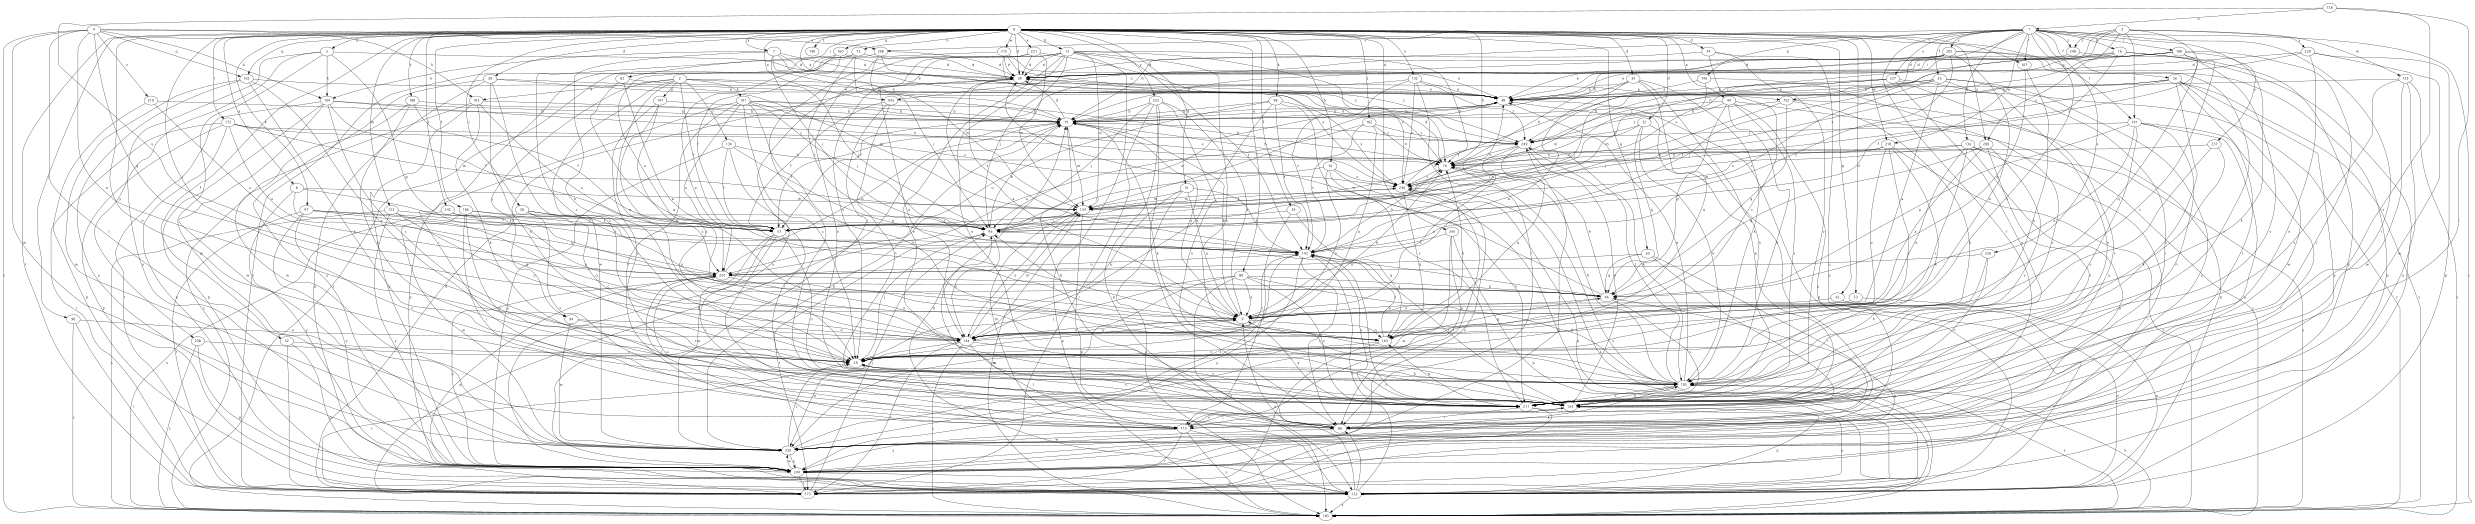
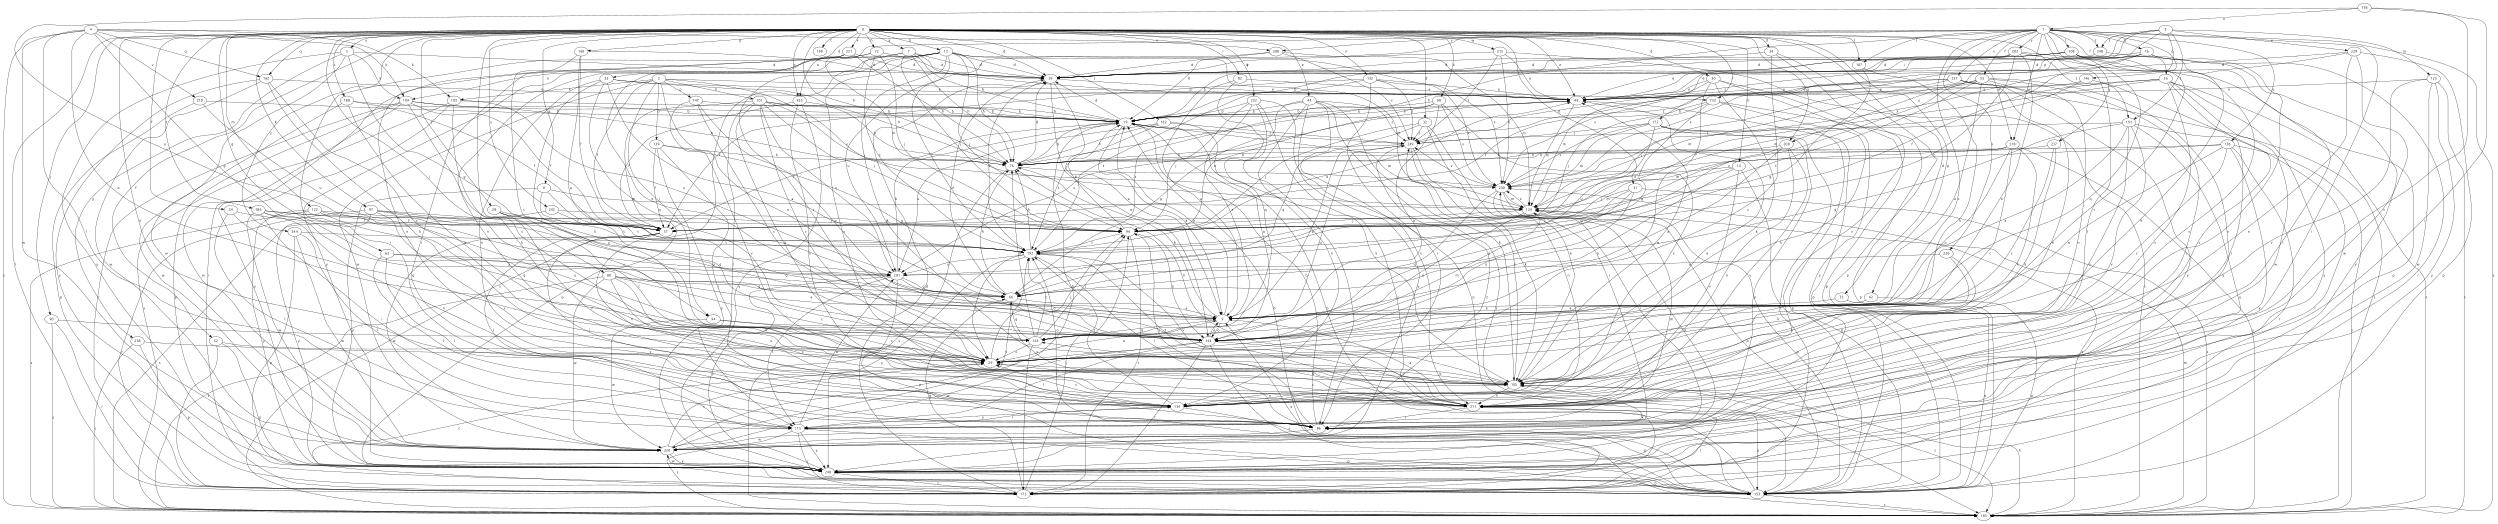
(1448, 68) -> (1374, 39)
(1252, 342) -> (1337, 274)
